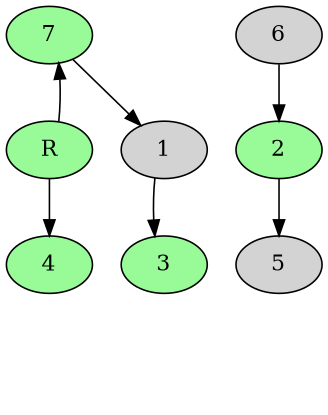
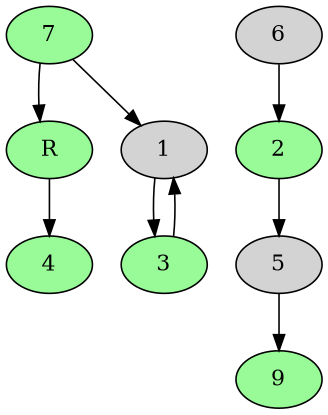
(60, 100) -> (39, 84)
none -> (175, 215)
none -> (279, 379)
